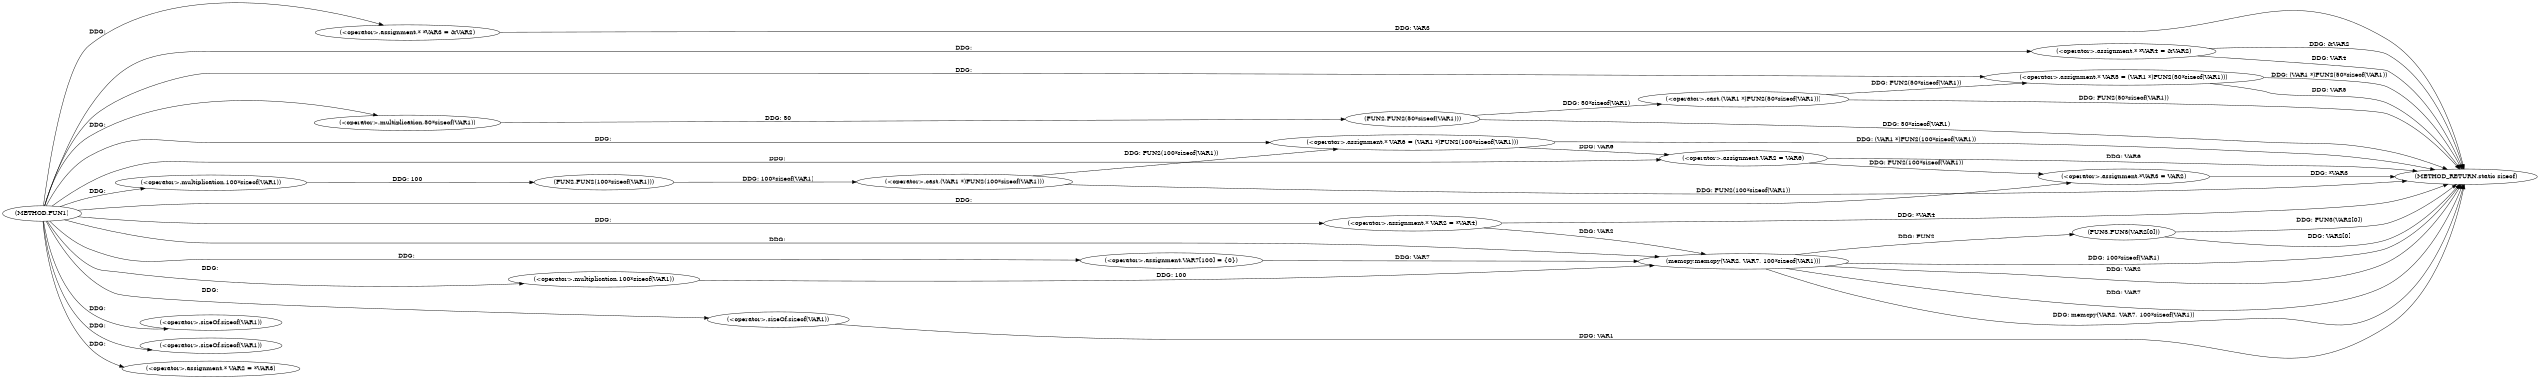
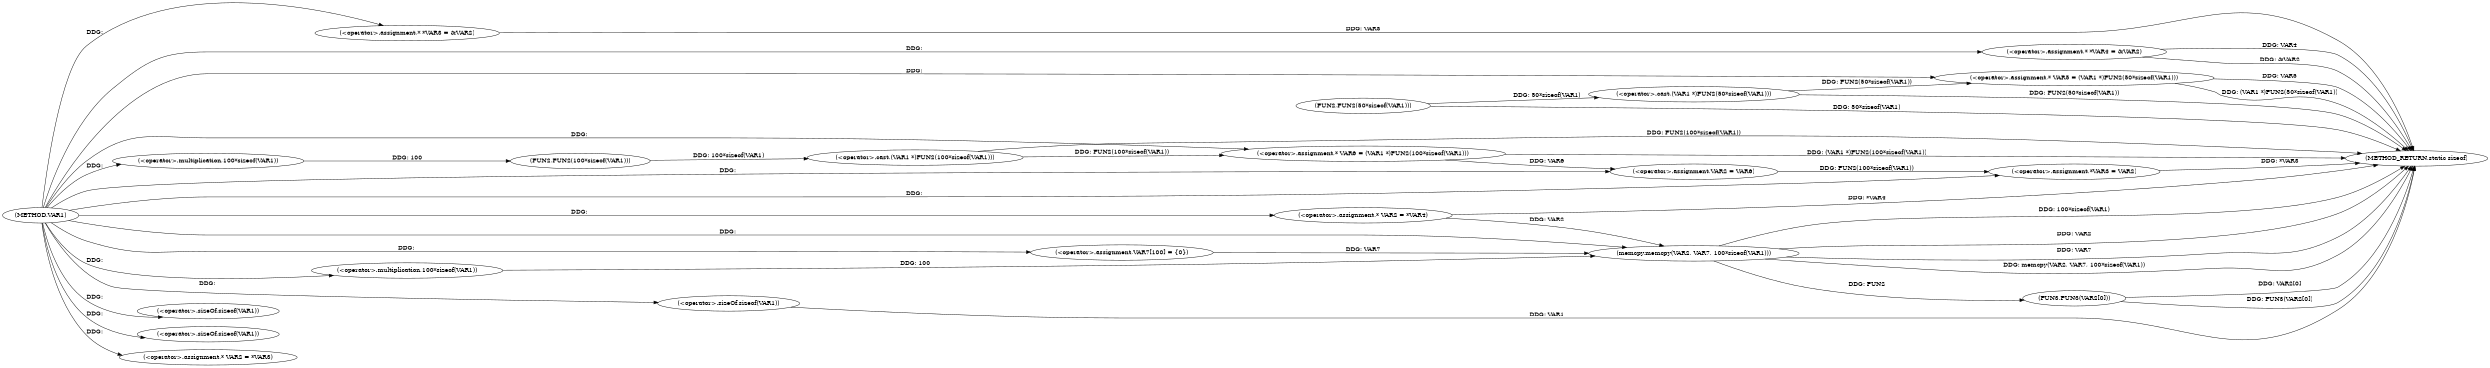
(407, 123) -> none
(2120, 162) -> none
(42, 214) -> (41, 215)
